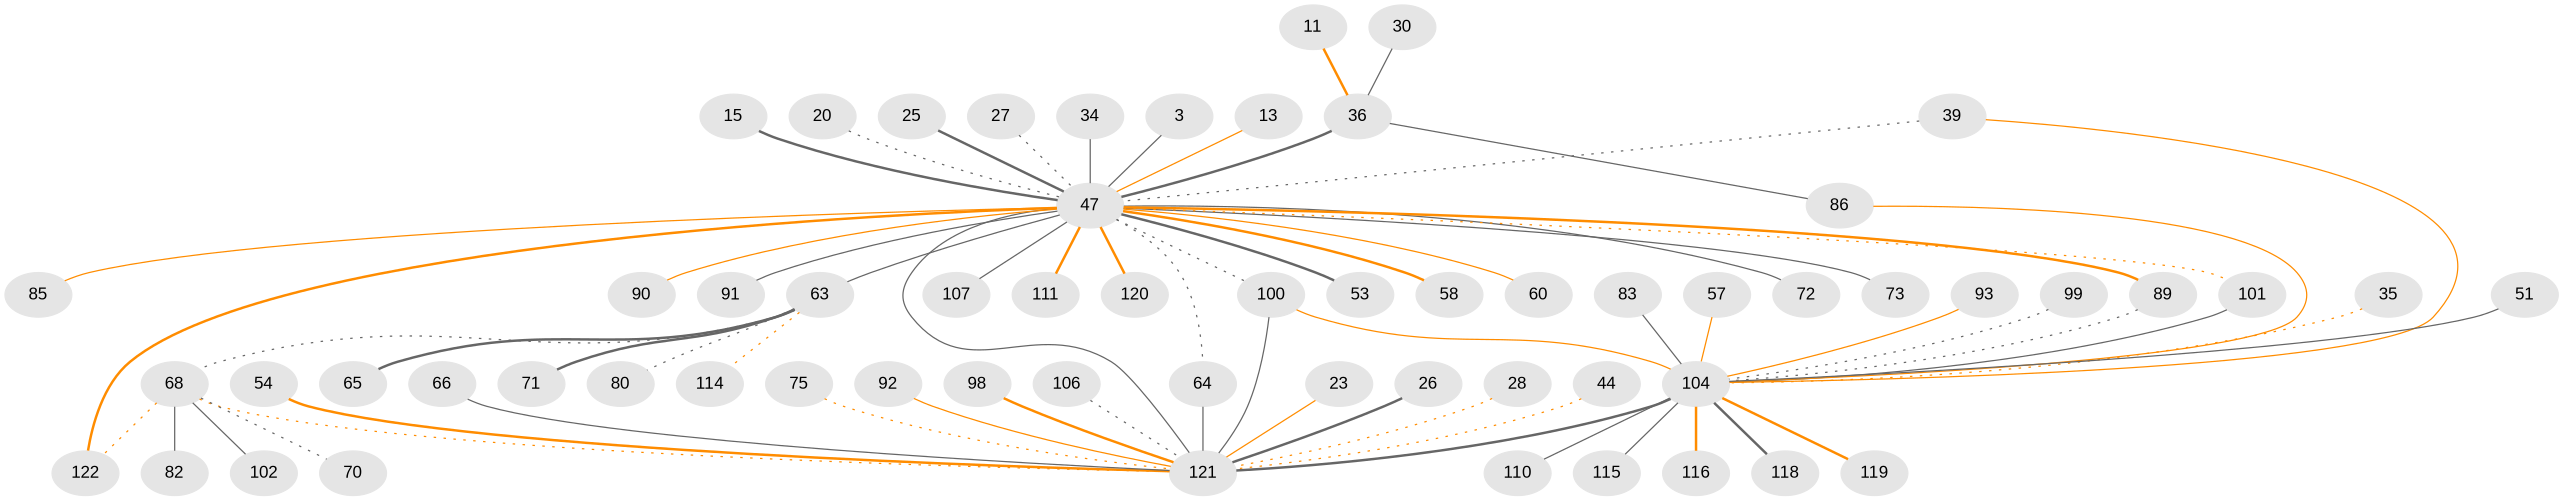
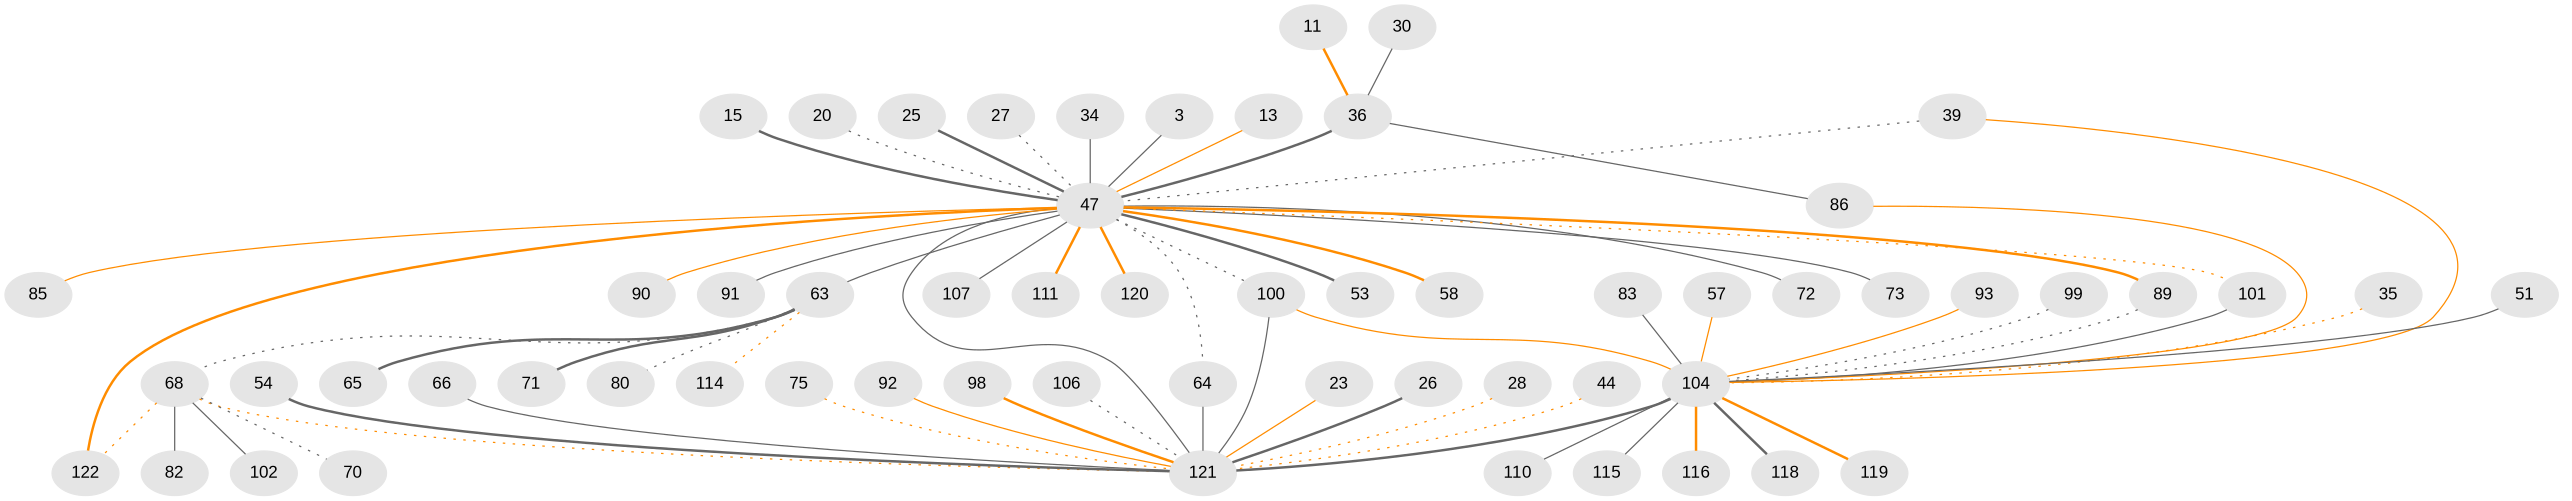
(1539, 295) -> none
(727, 452) -> (727, 452)
